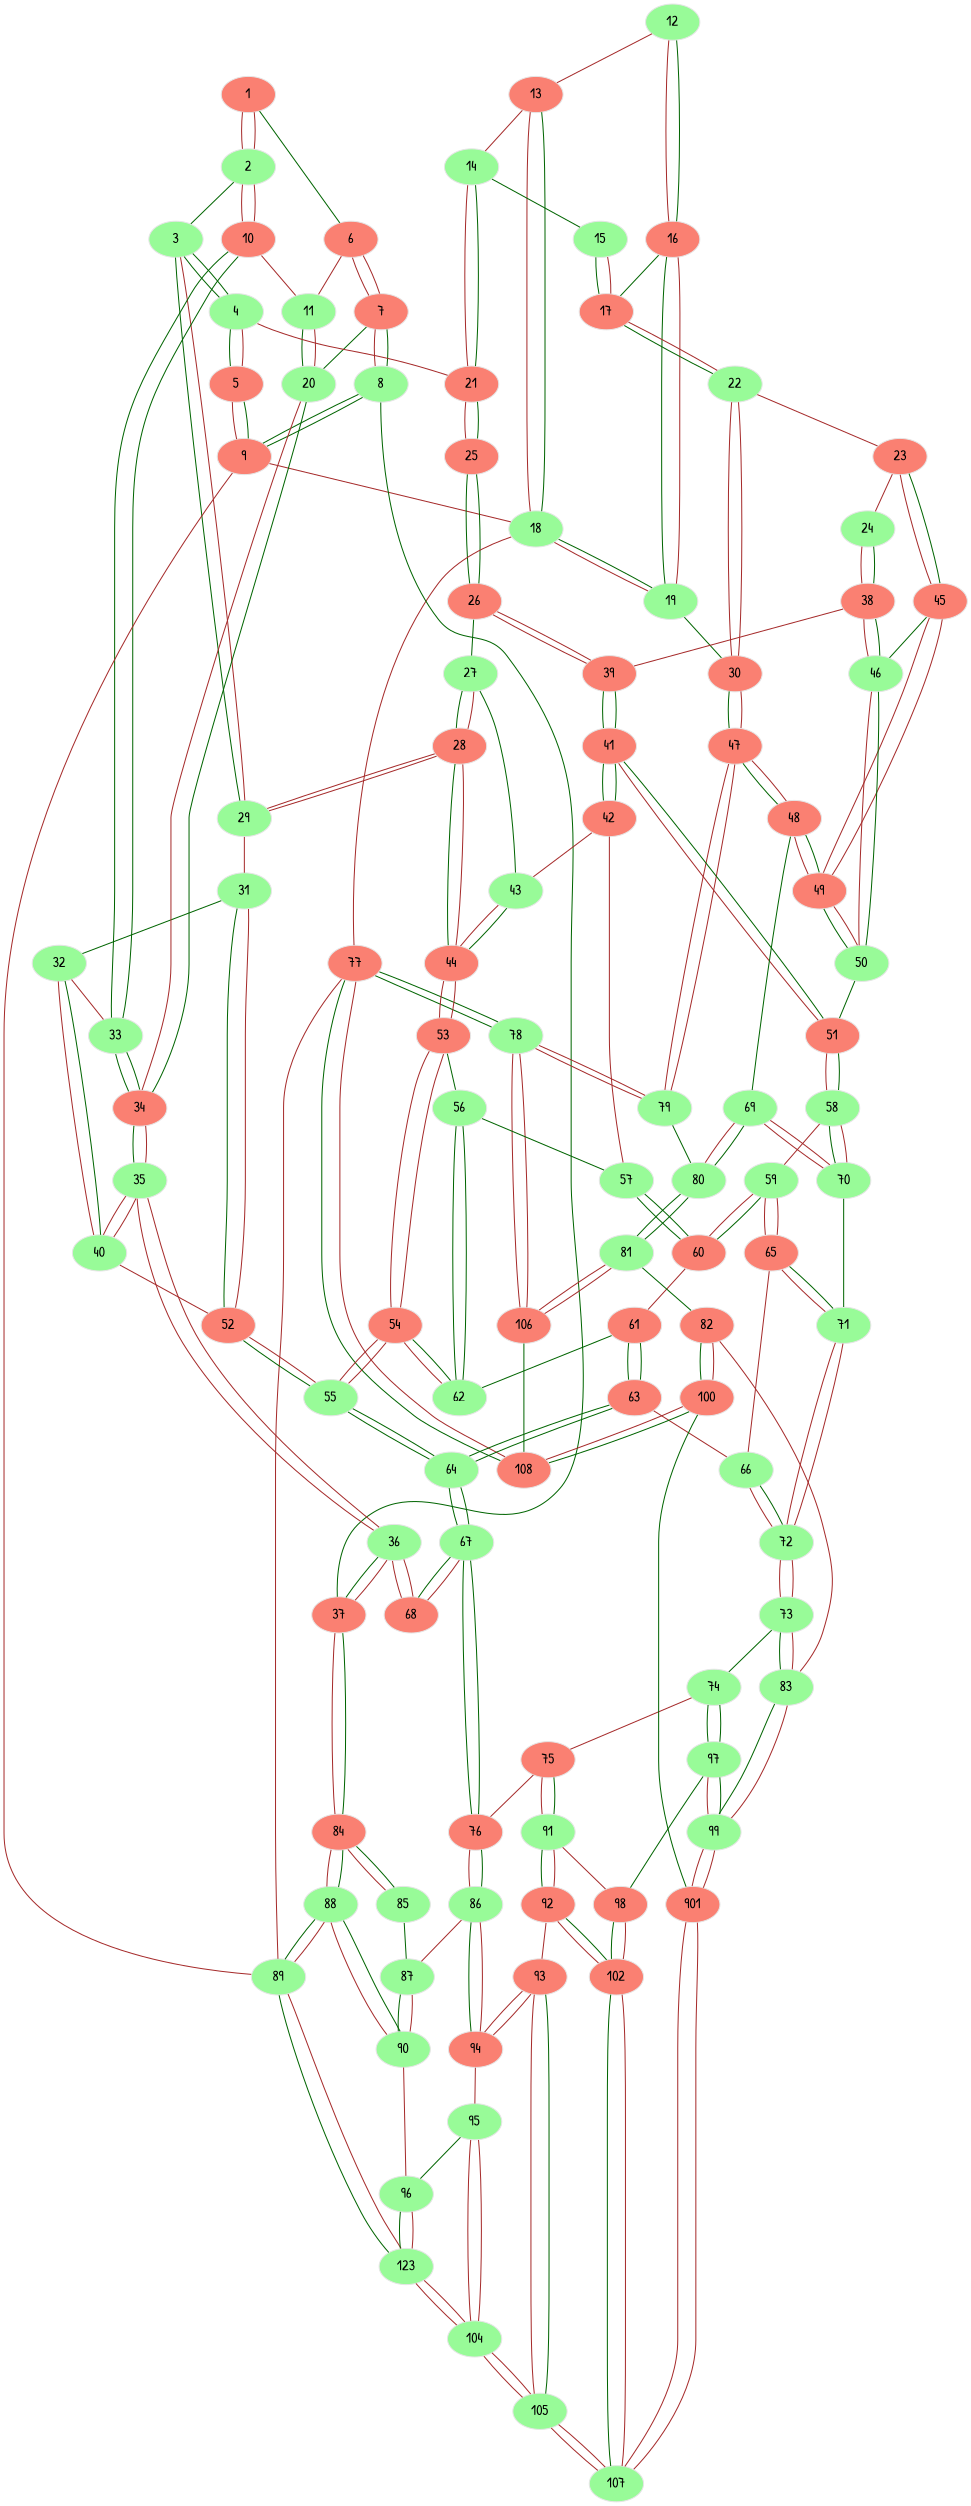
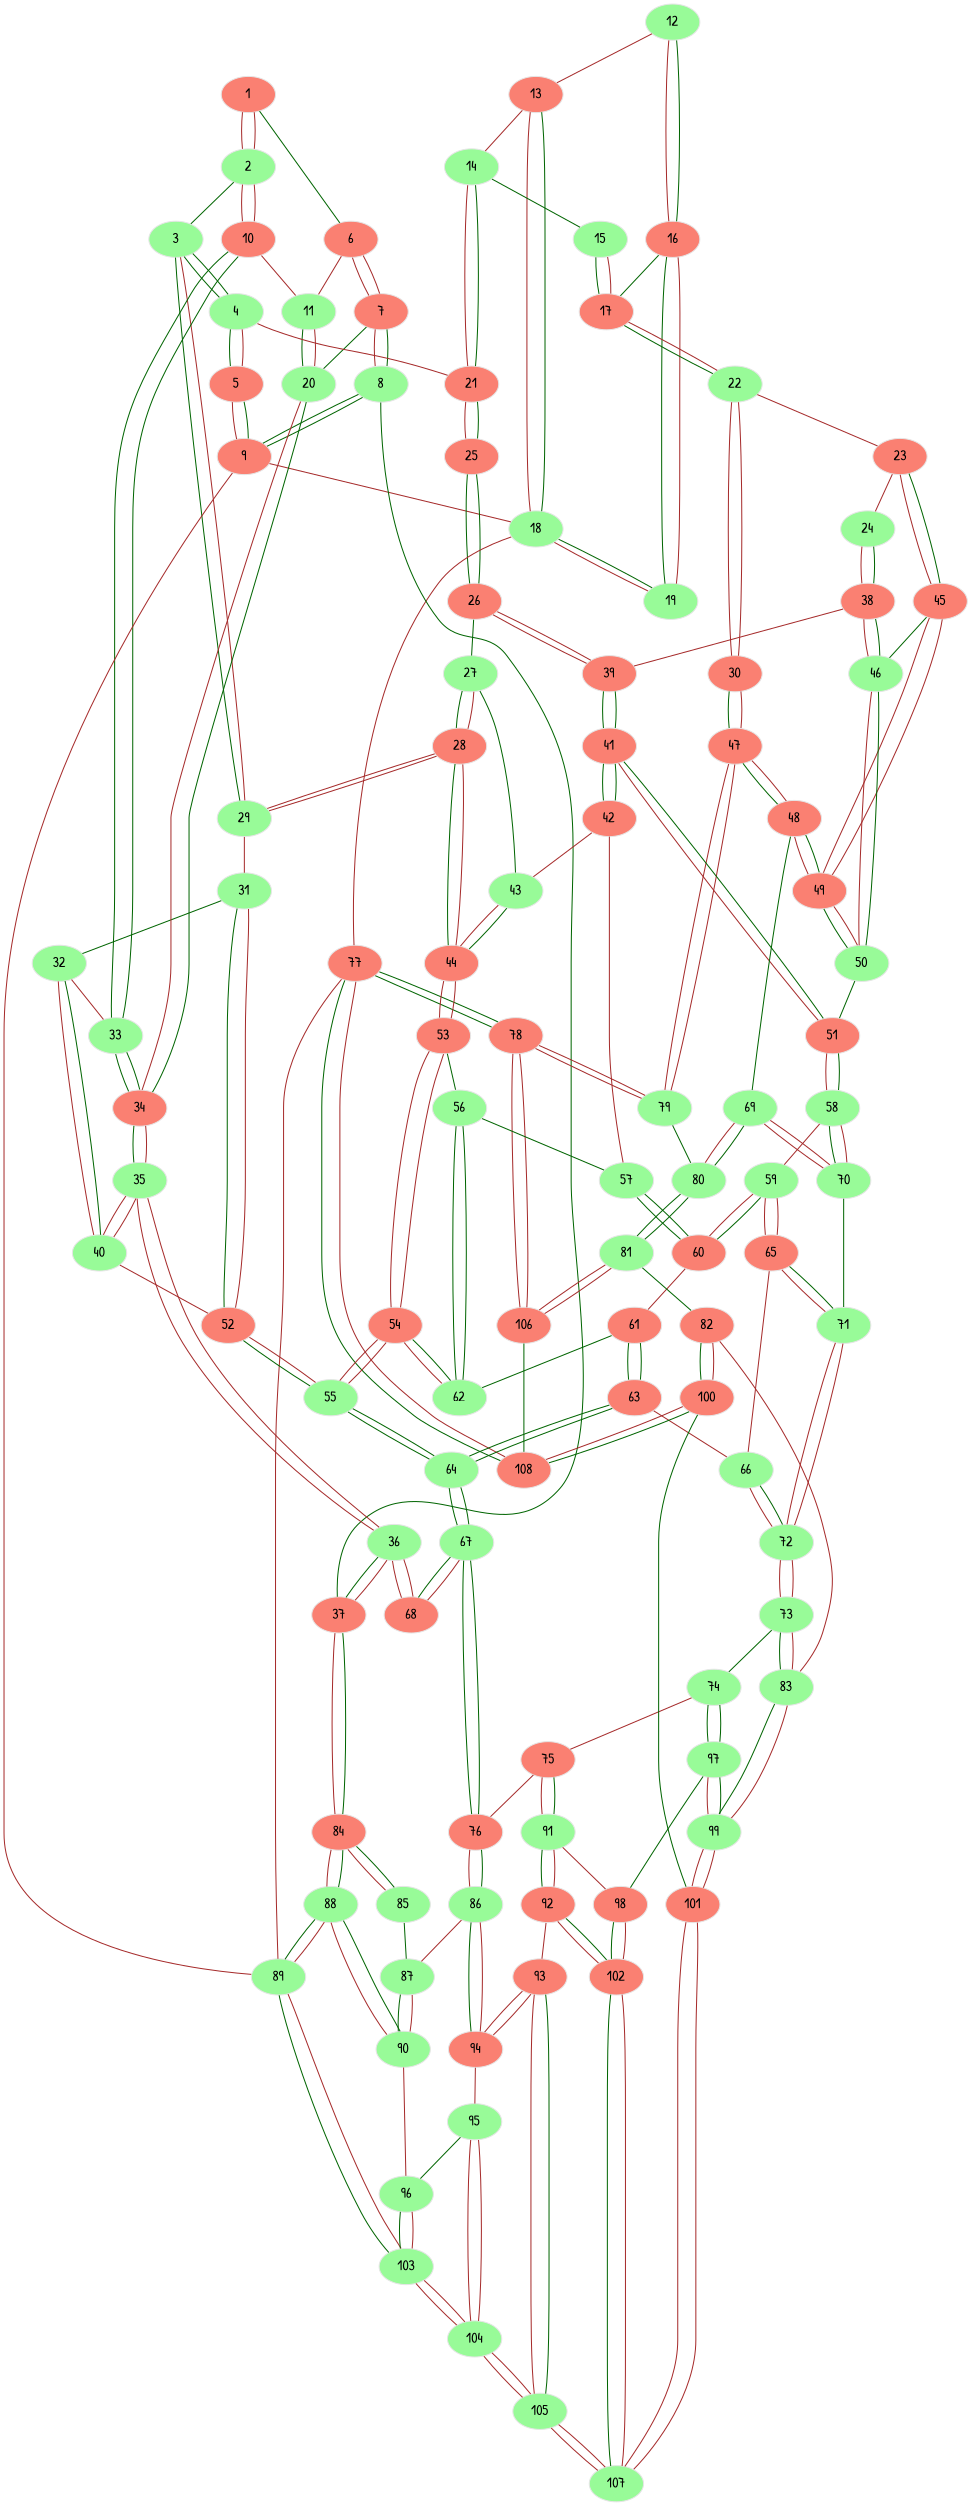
(703, 638) -> none
(516, 1036) -> (516, 1036)
(693, 1905) -> (693, 1905)
(406, 2267) -> (406, 2267)
